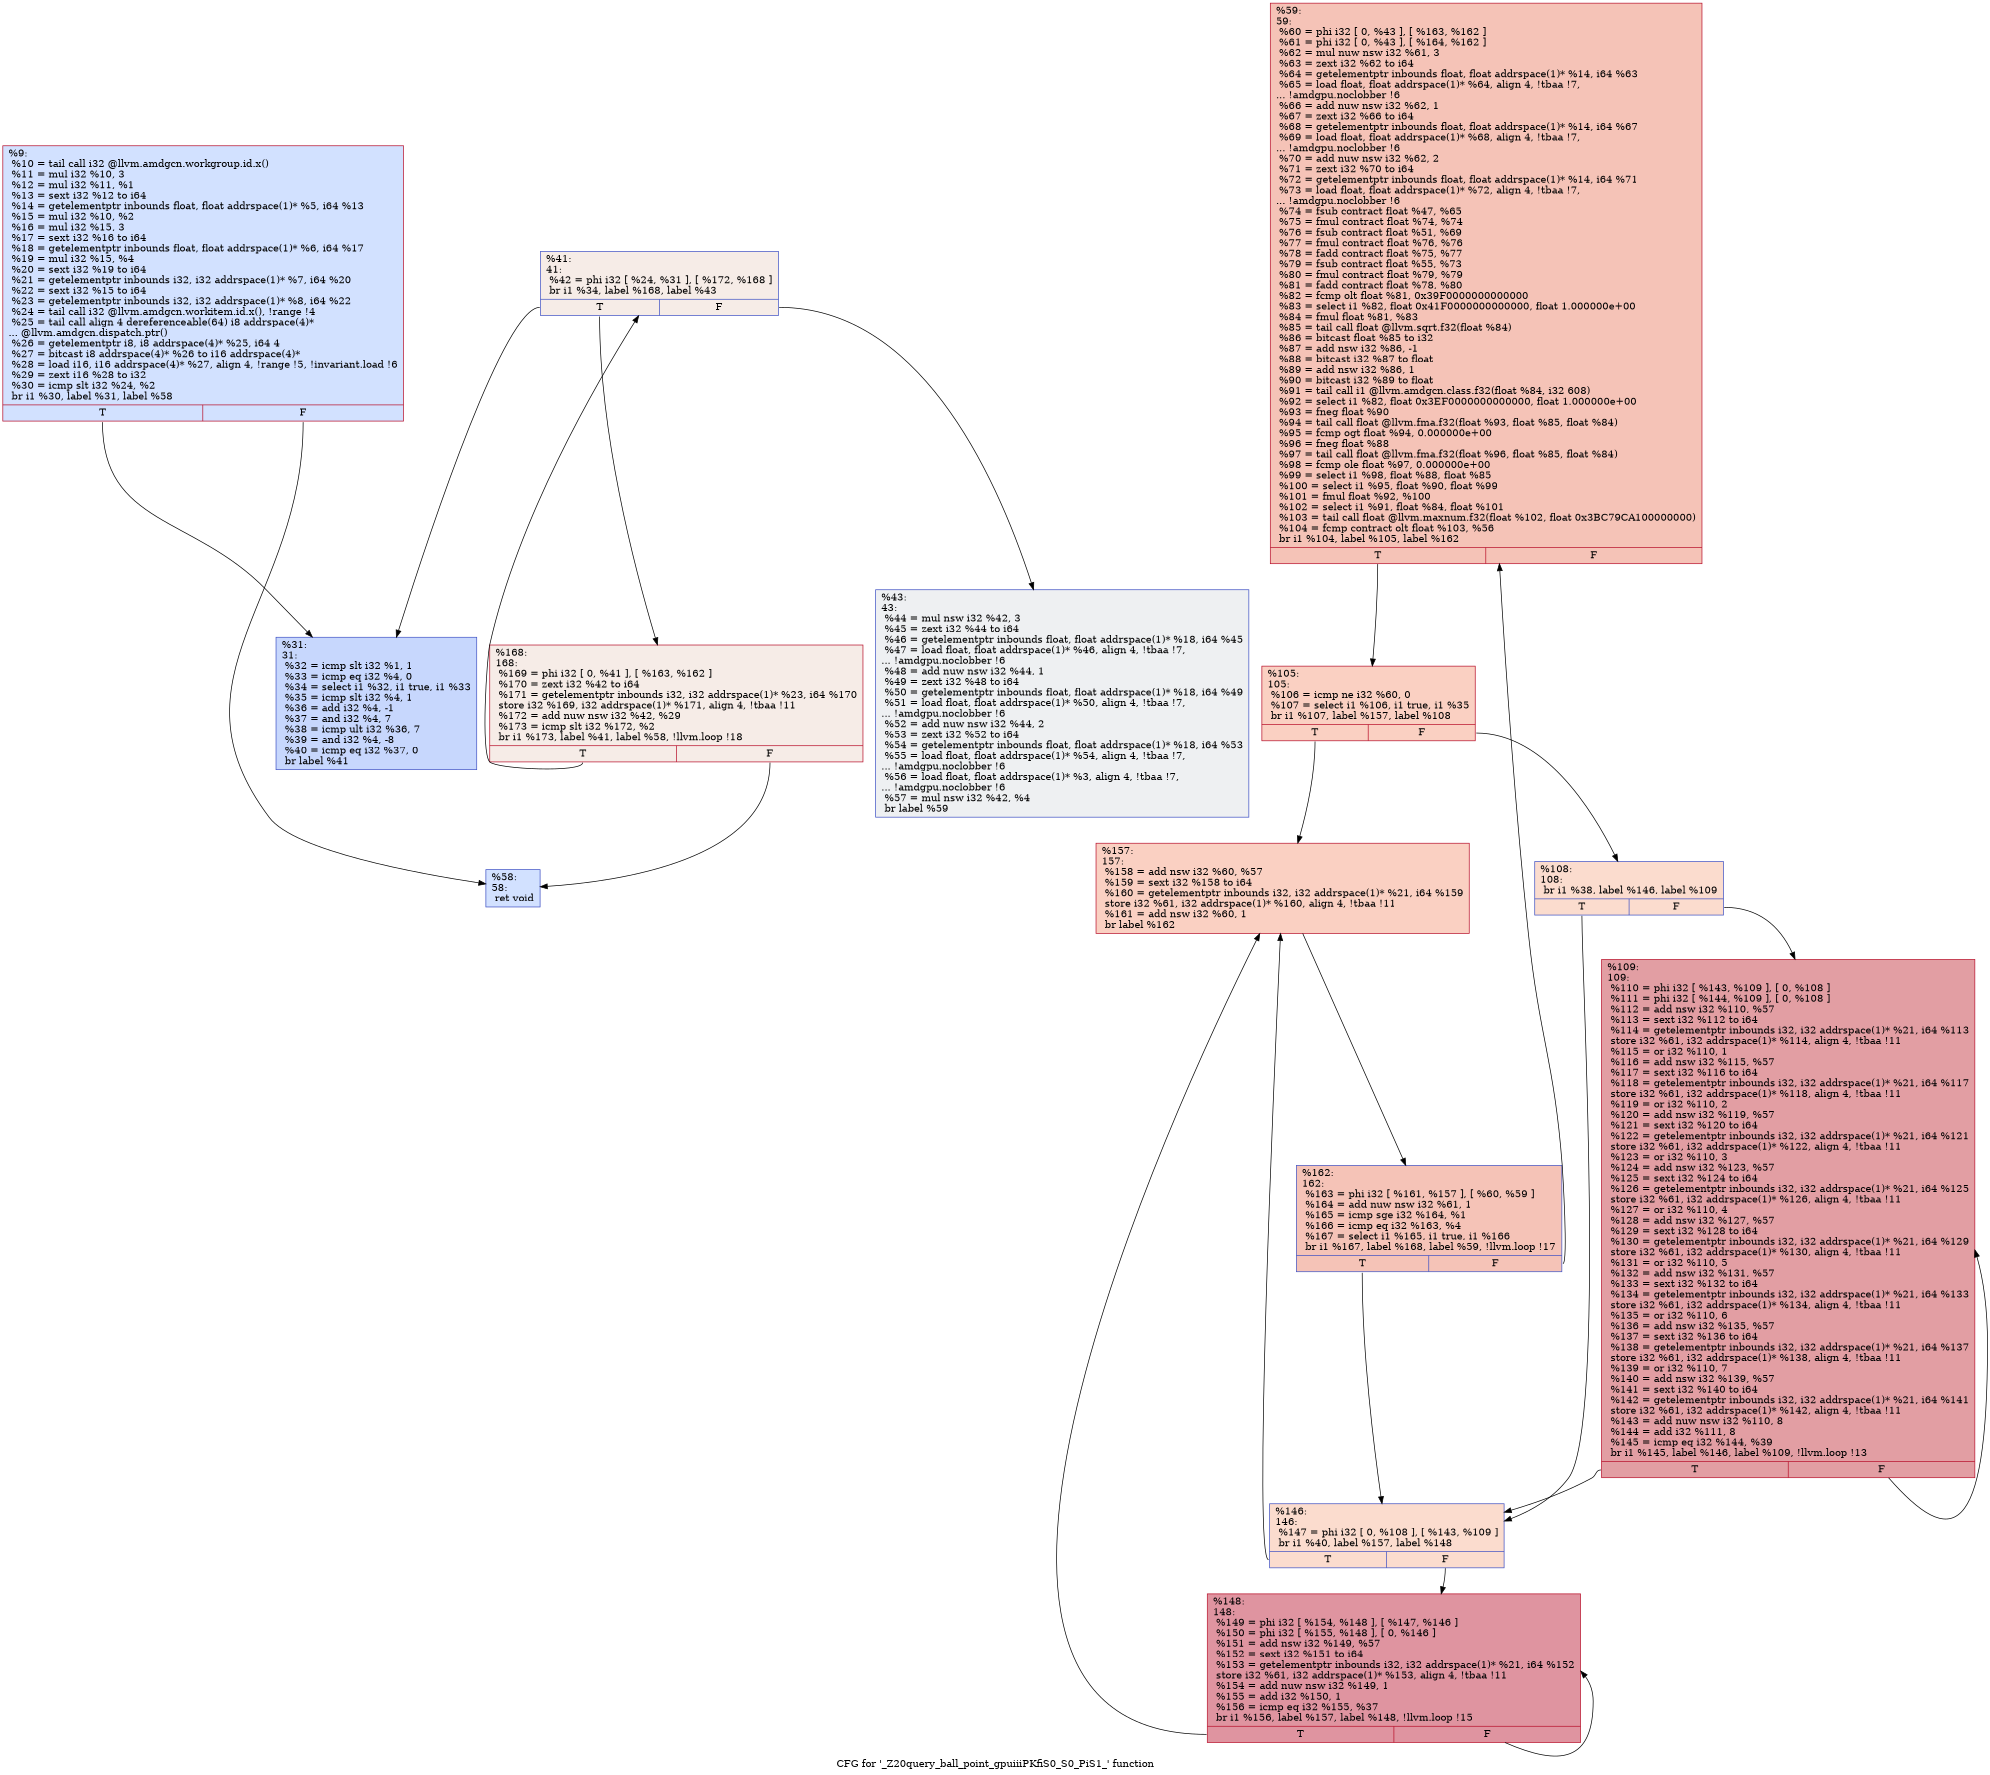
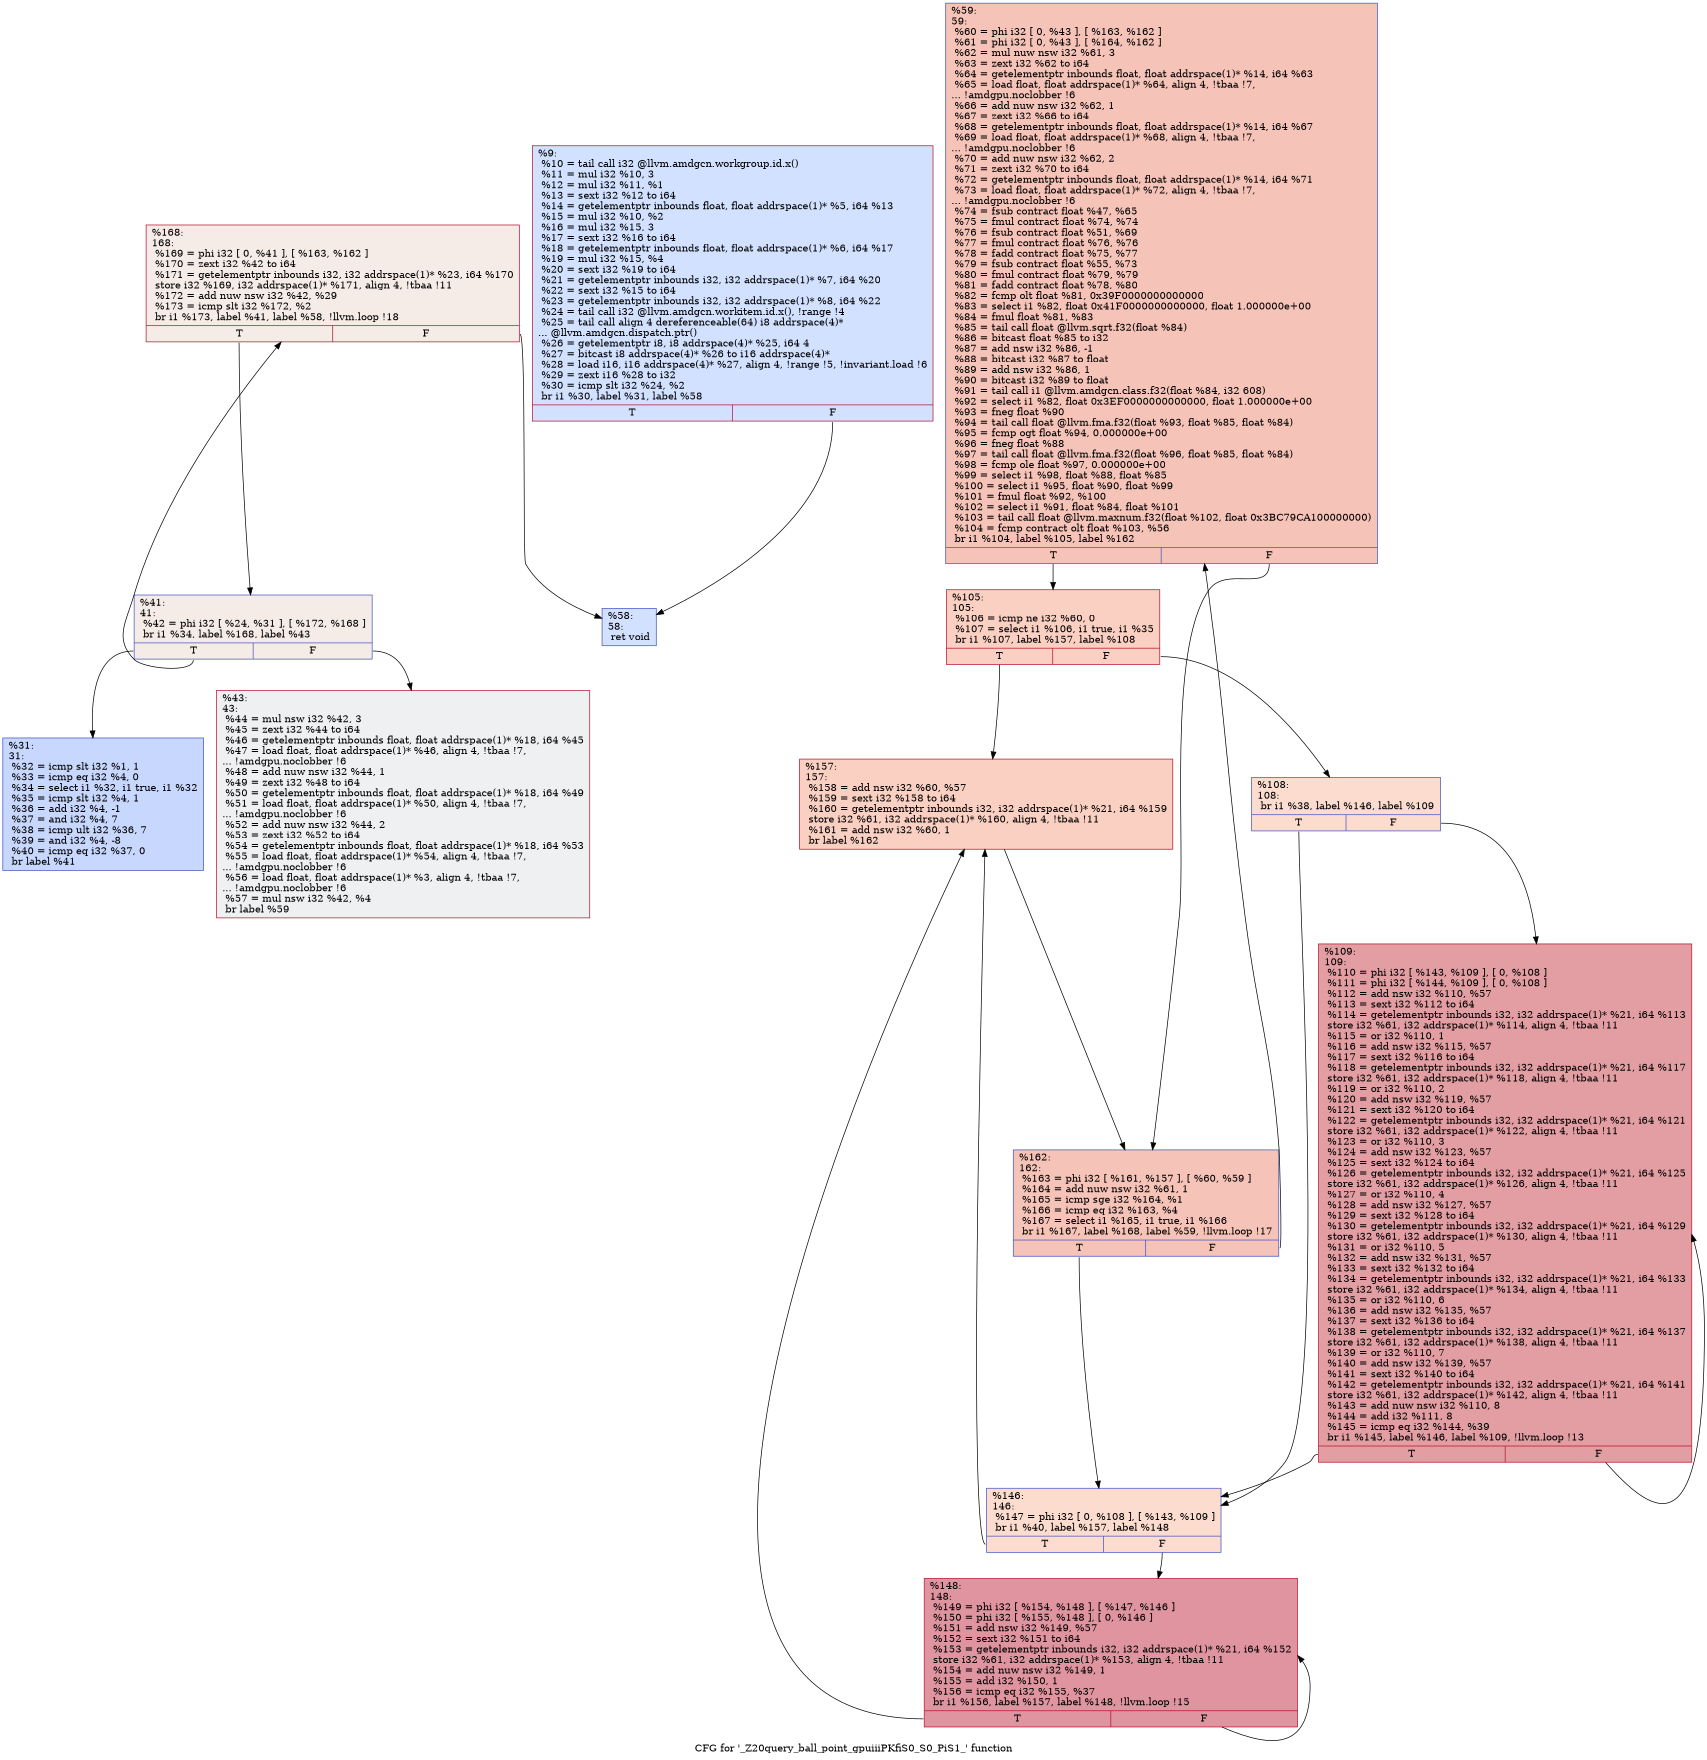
(1486, 283) -> (1162, 283)
(190, 535) -> none
(376, 687) -> (103, 788)
(1062, 703) -> (403, 804)
none -> (1181, 829)
